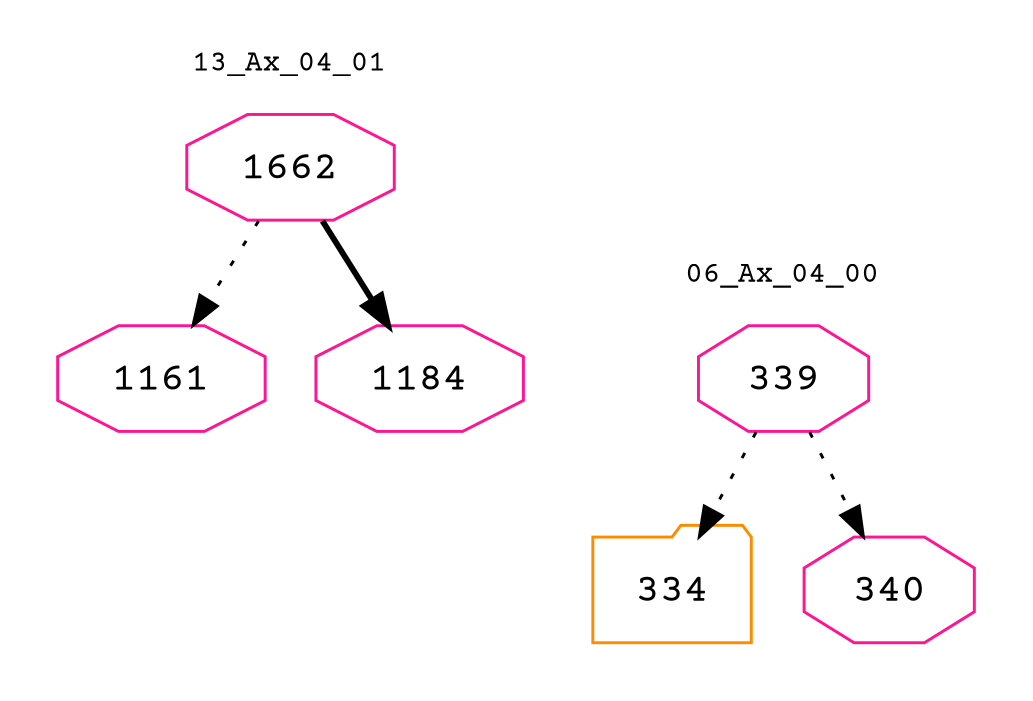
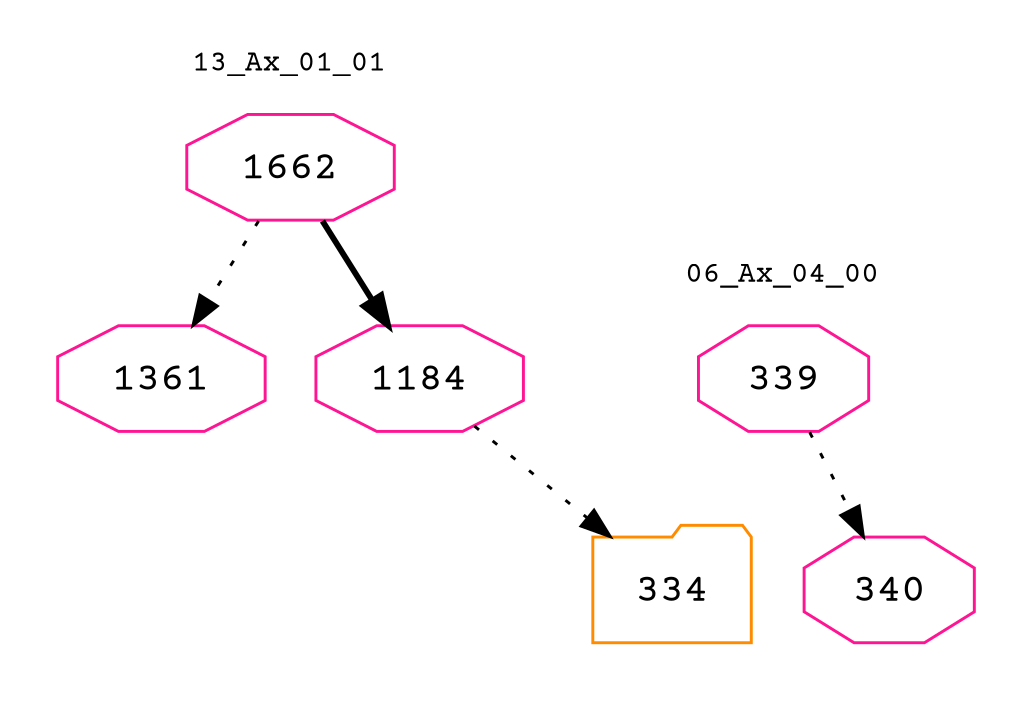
(291, 63) -> (291, 63)
(161, 379) -> (161, 379)
(735, 471) -> (533, 474)
